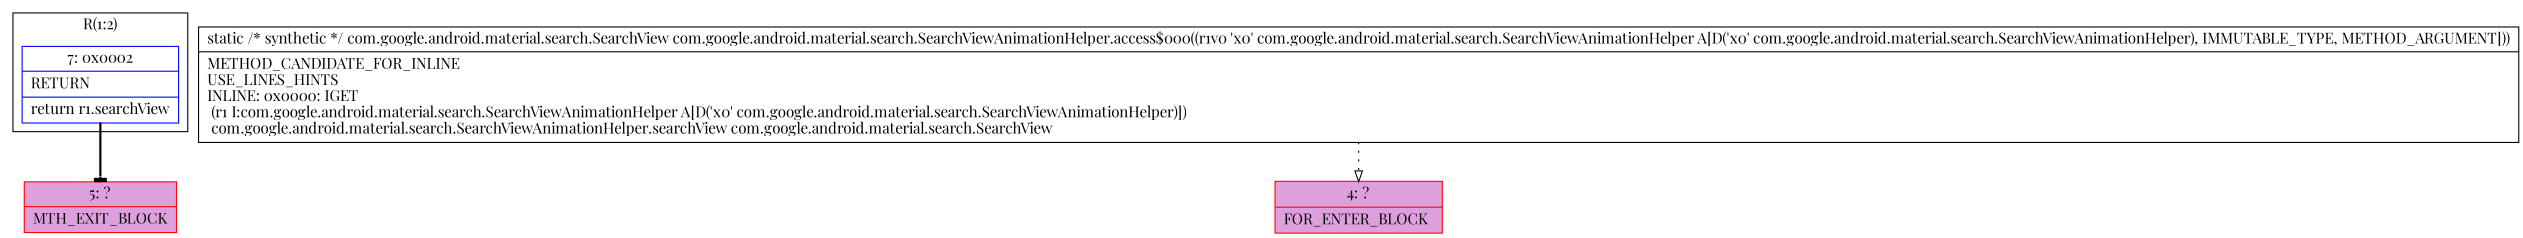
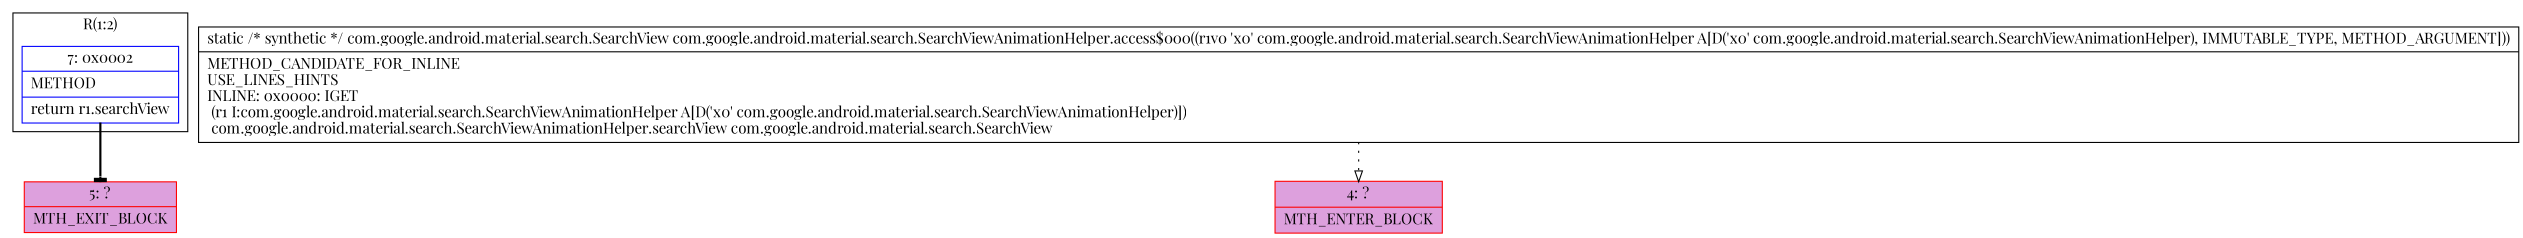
(60, 84) -> (64, 84)
(1356, 220) -> (1359, 220)
